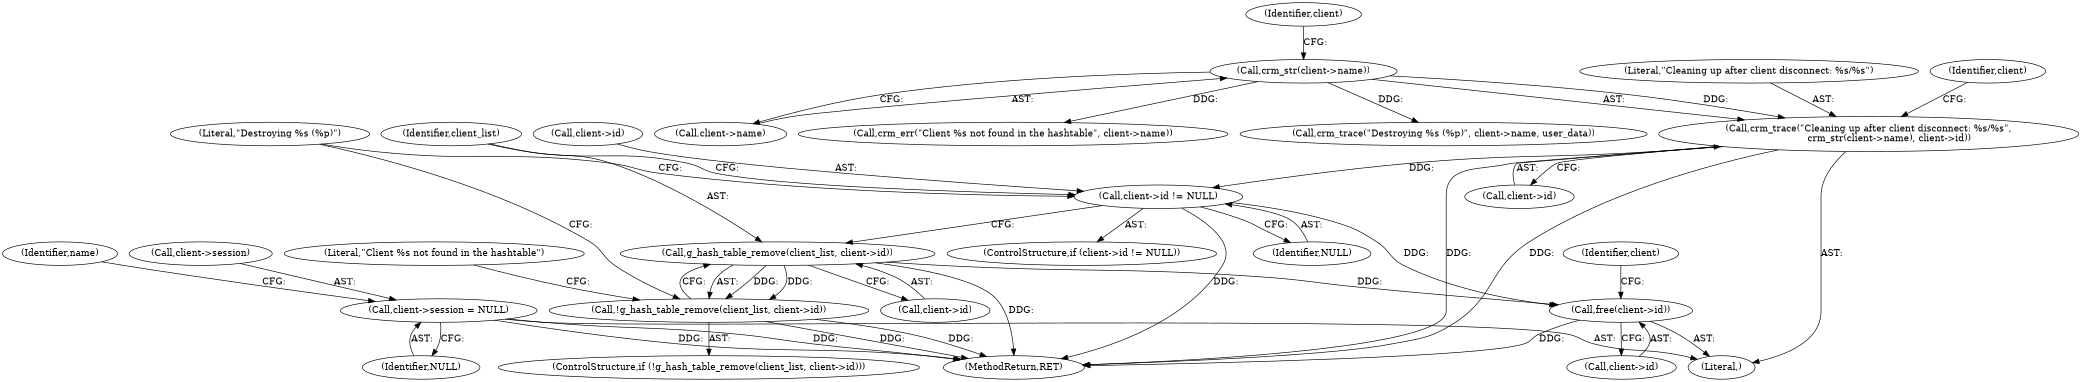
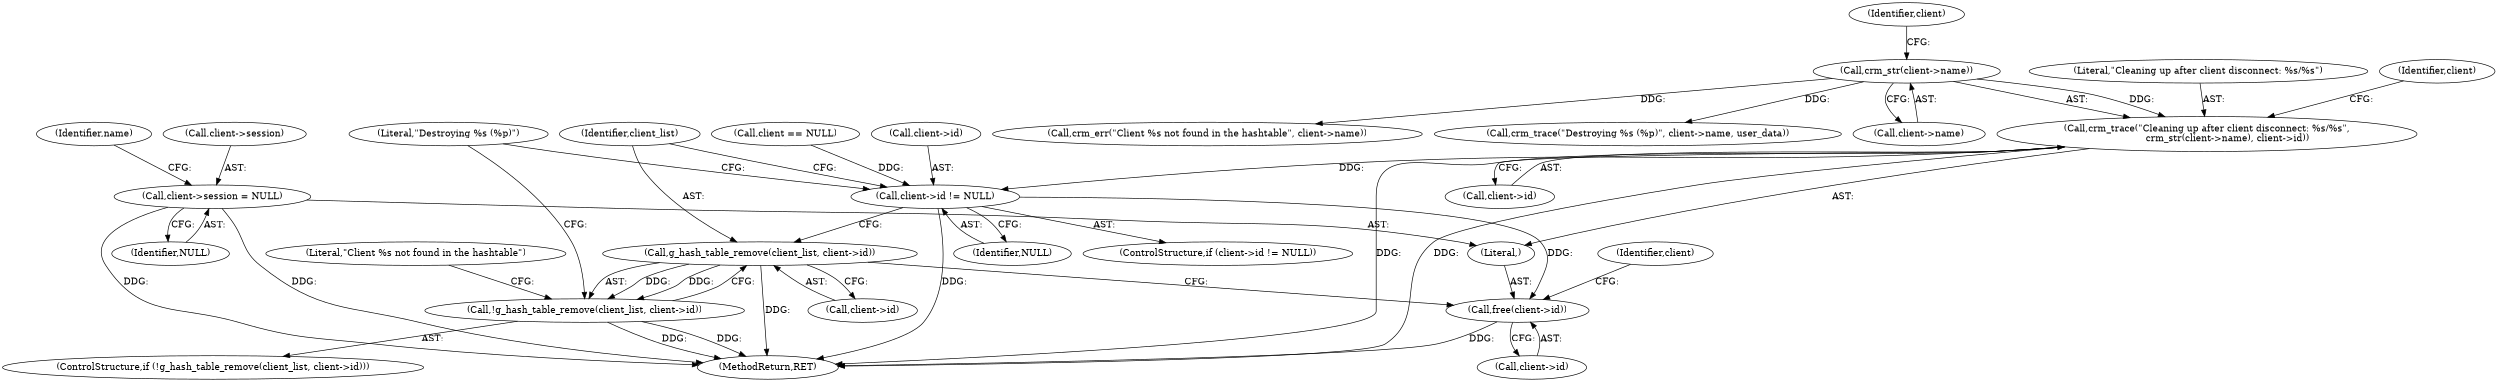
none -> (785, 134)
(1371, 282) -> (1198, 282)
(1678, 335) -> (1508, 279)
